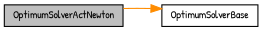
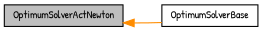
(137, 8) -> (148, 23)
